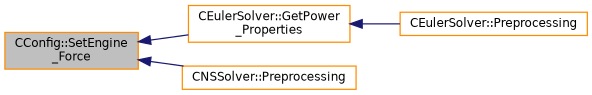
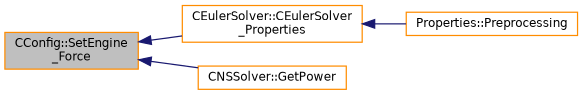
(269, 24) -> (272, 24)
(494, 24) -> (492, 24)
(269, 78) -> (272, 78)
